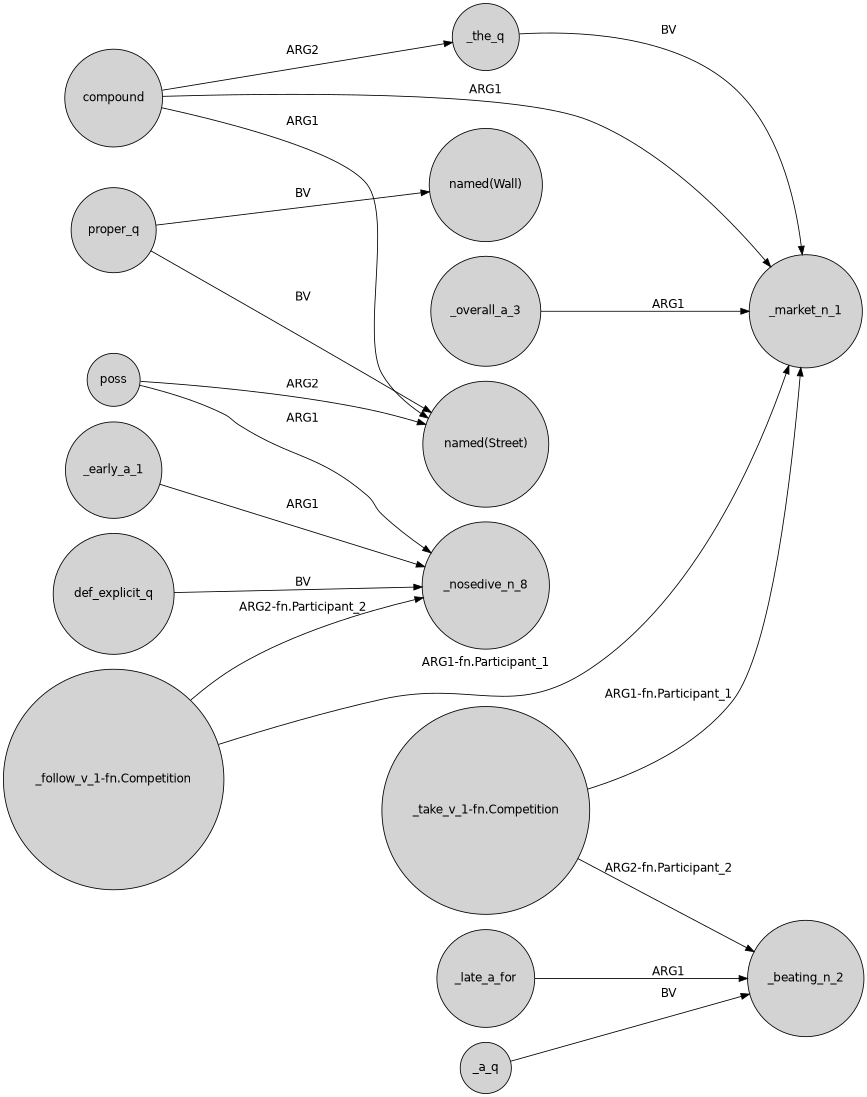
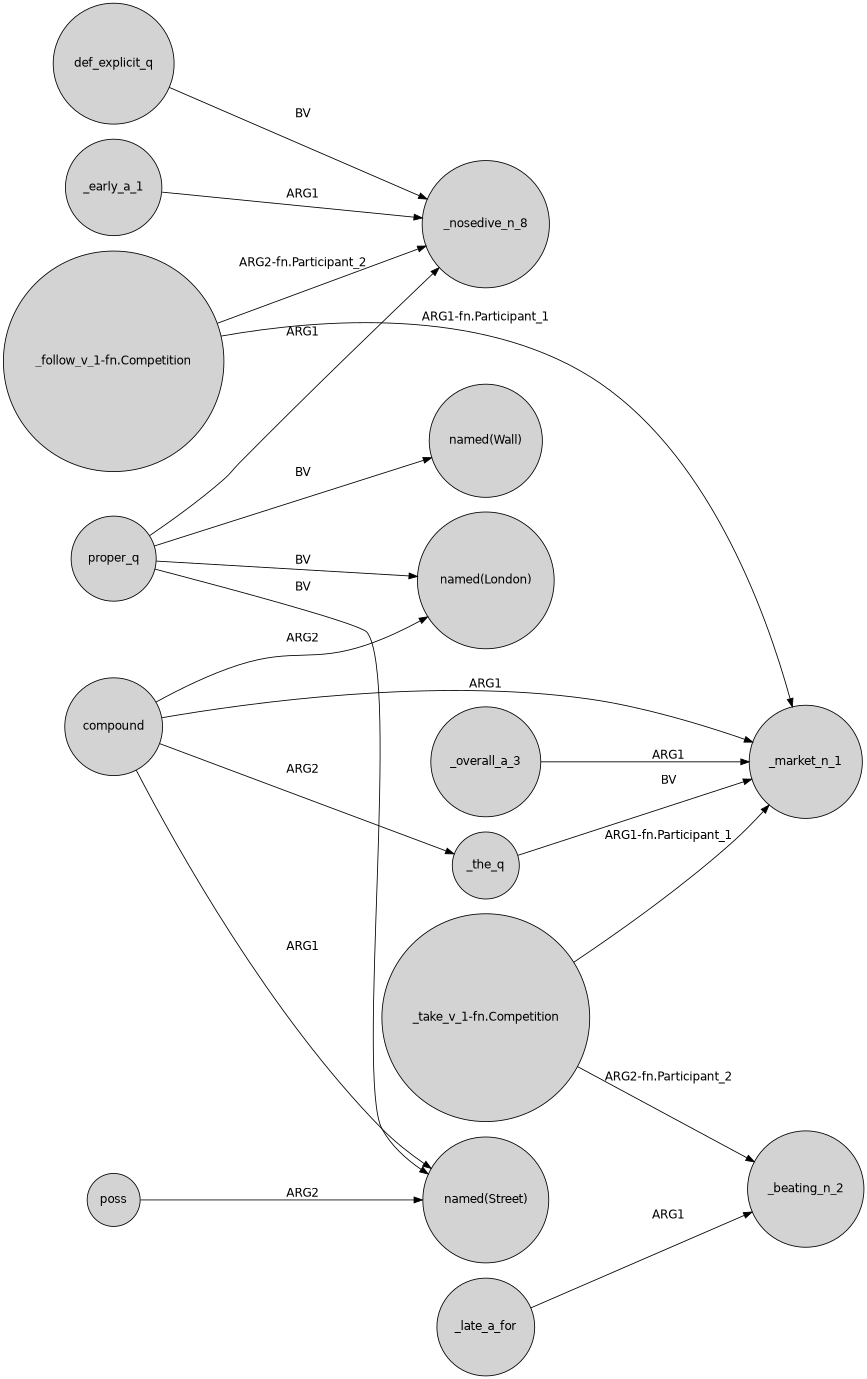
(291, 452) -> (294, 408)
none -> (486, 580)
(486, 1068) -> none
